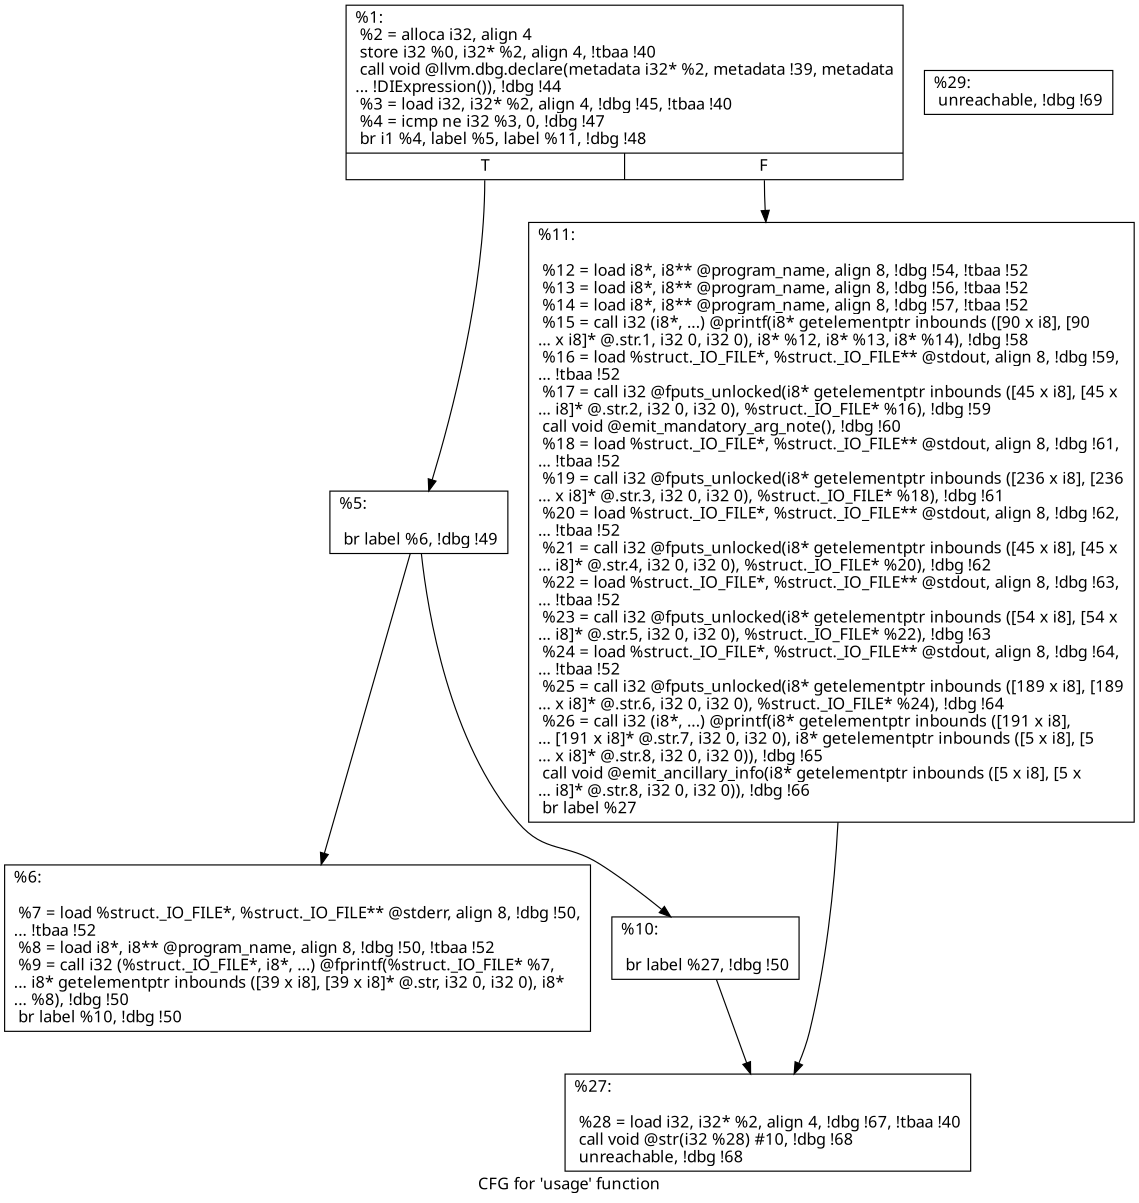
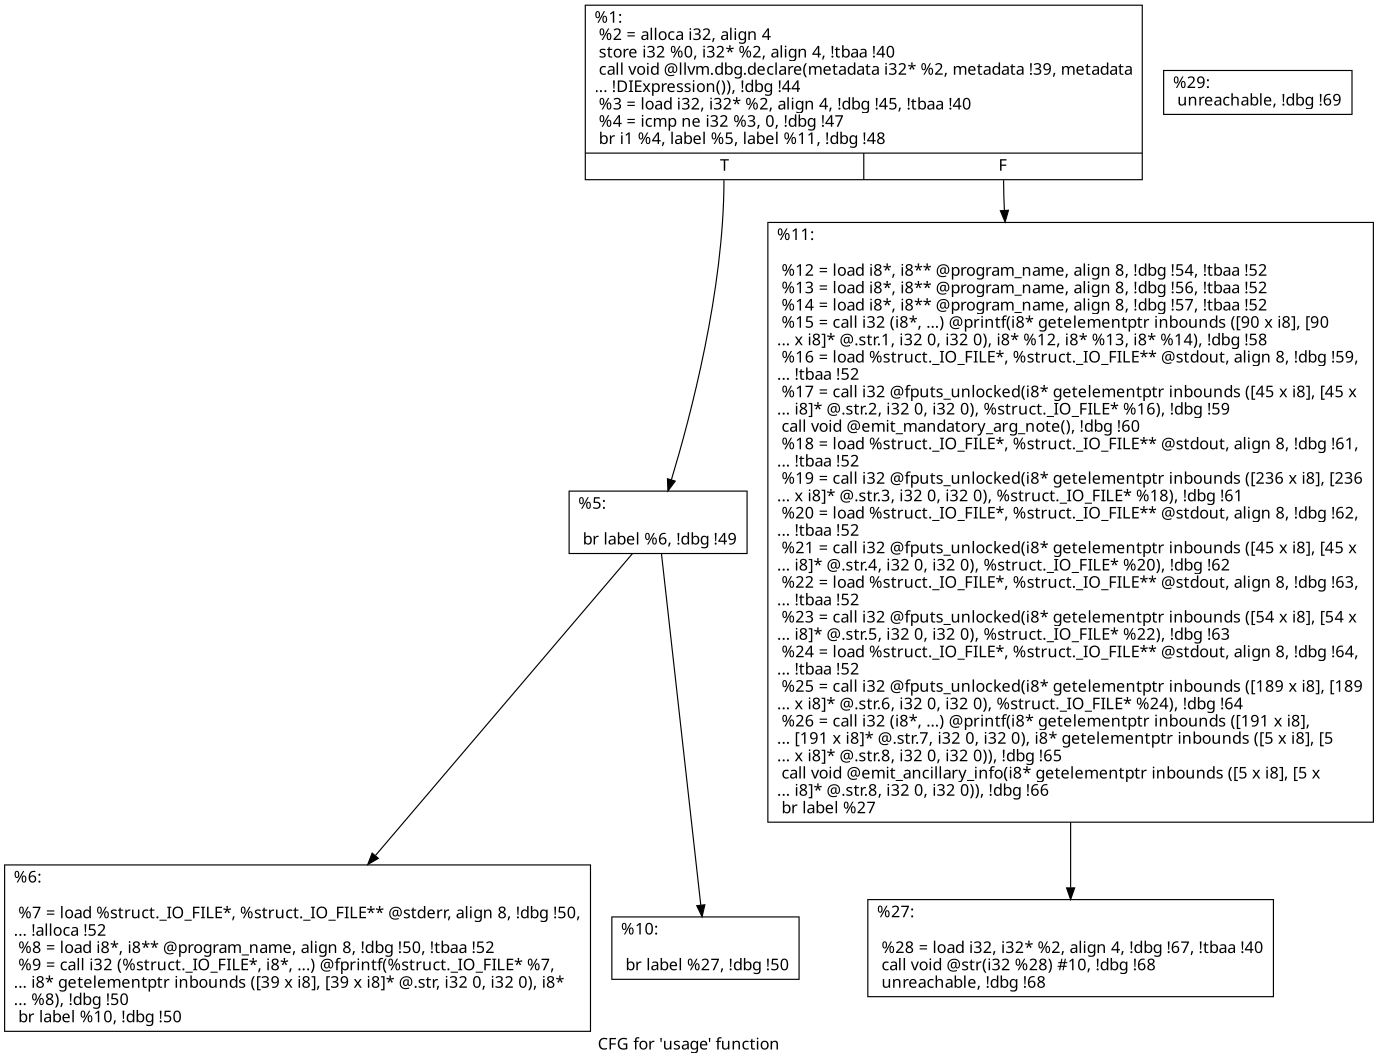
(55, 931) -> (61, 931)
(732, 1021) -> none
